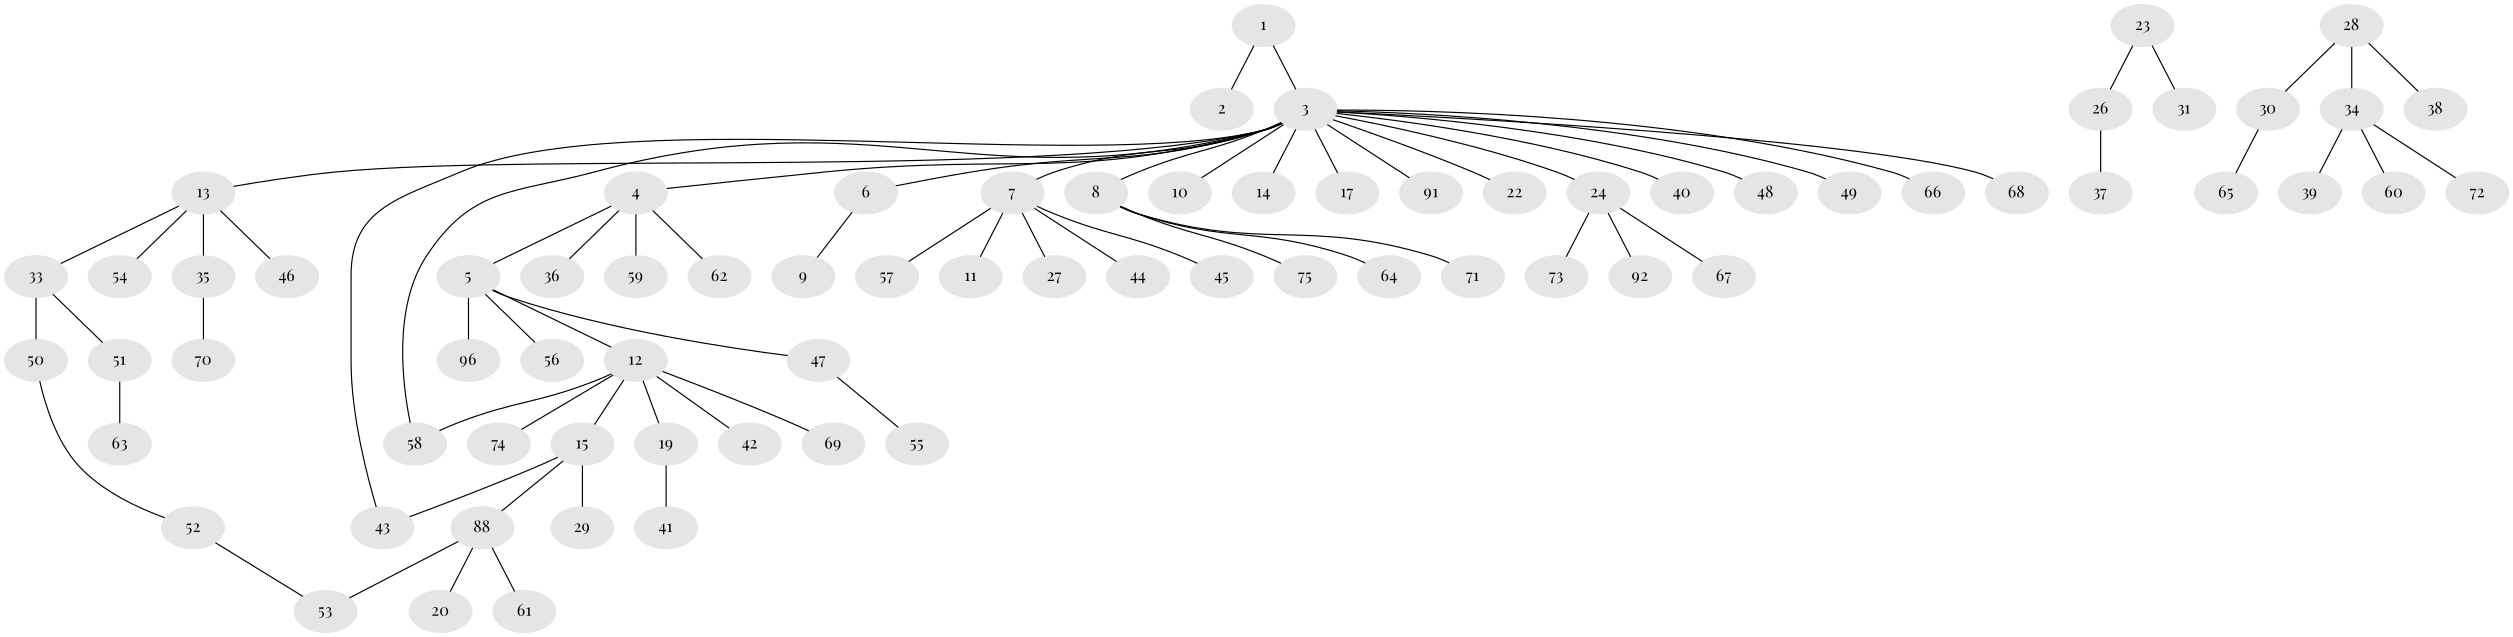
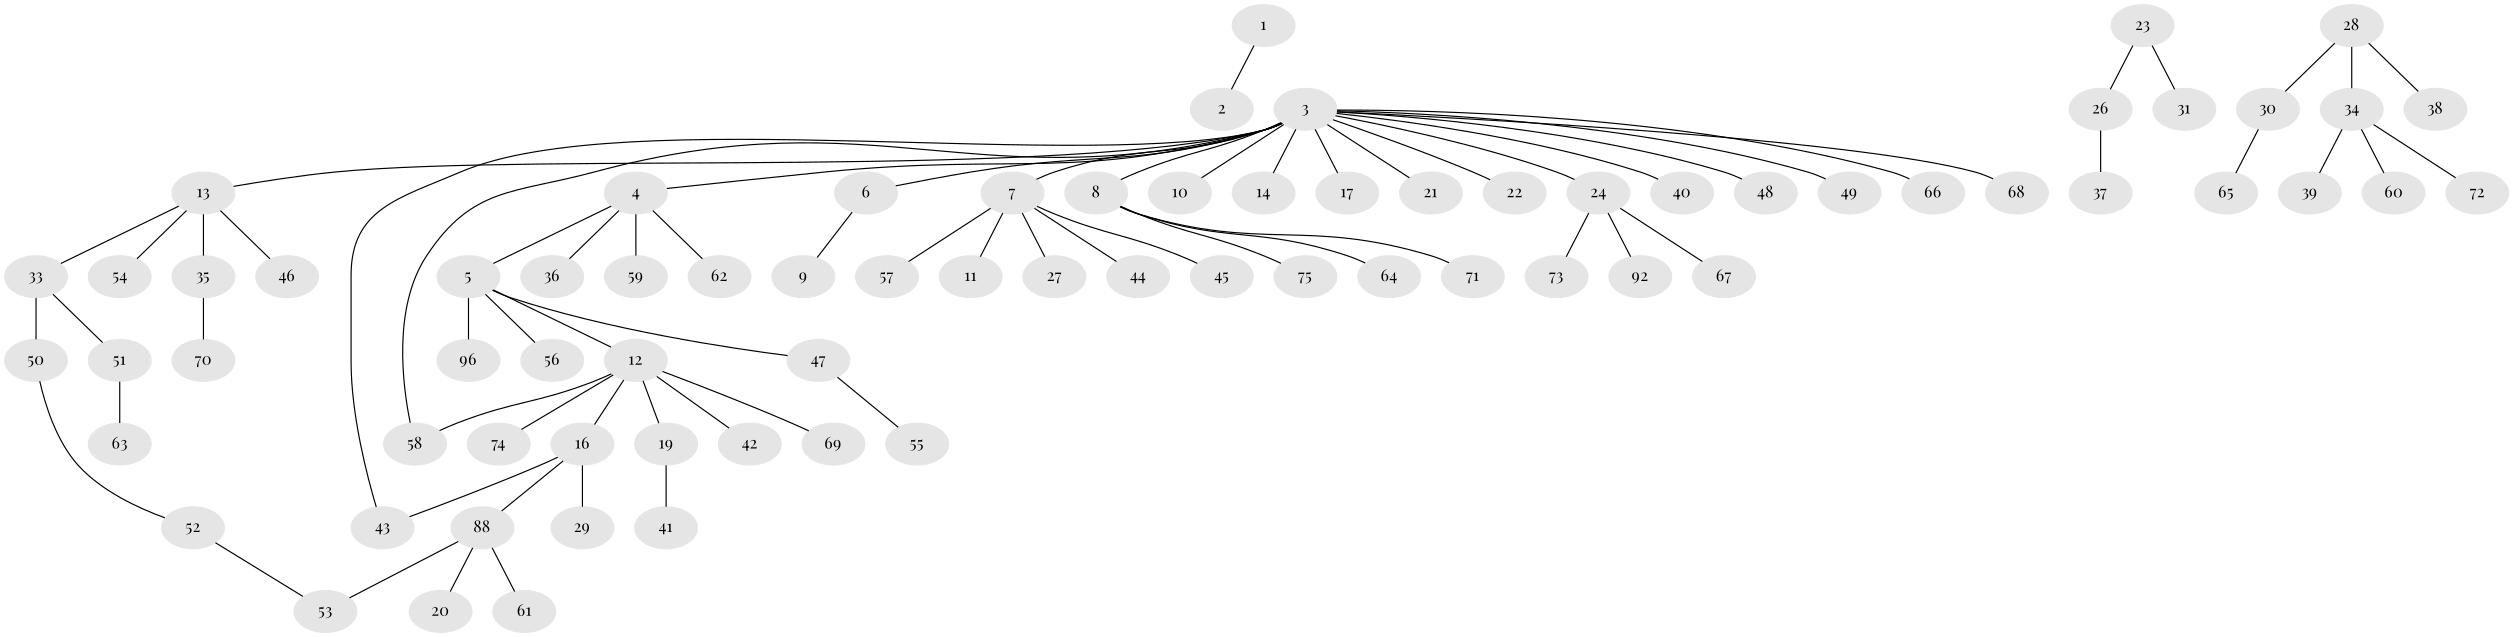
(1285, 67) -> none
(1431, 193) -> (1431, 193)
(582, 444) -> (582, 444)
